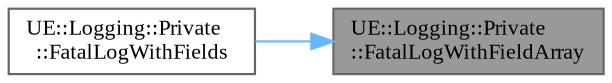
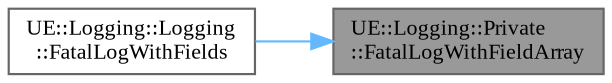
(132, 41) -> (132, 41)
